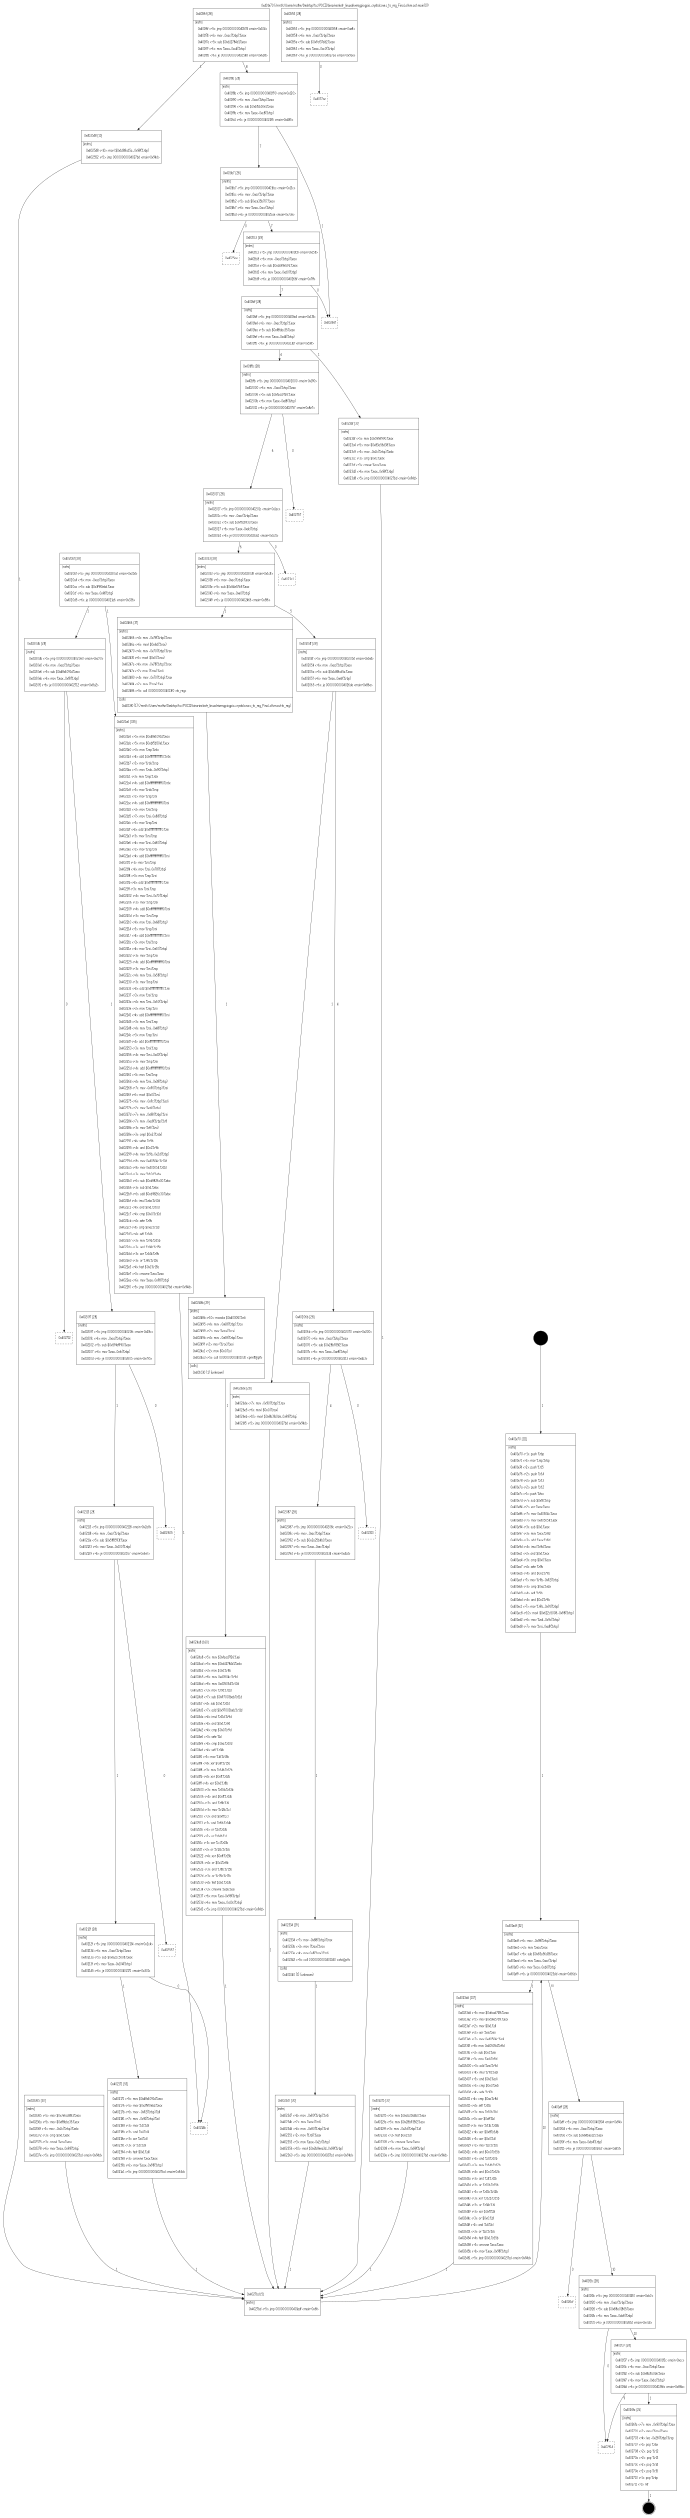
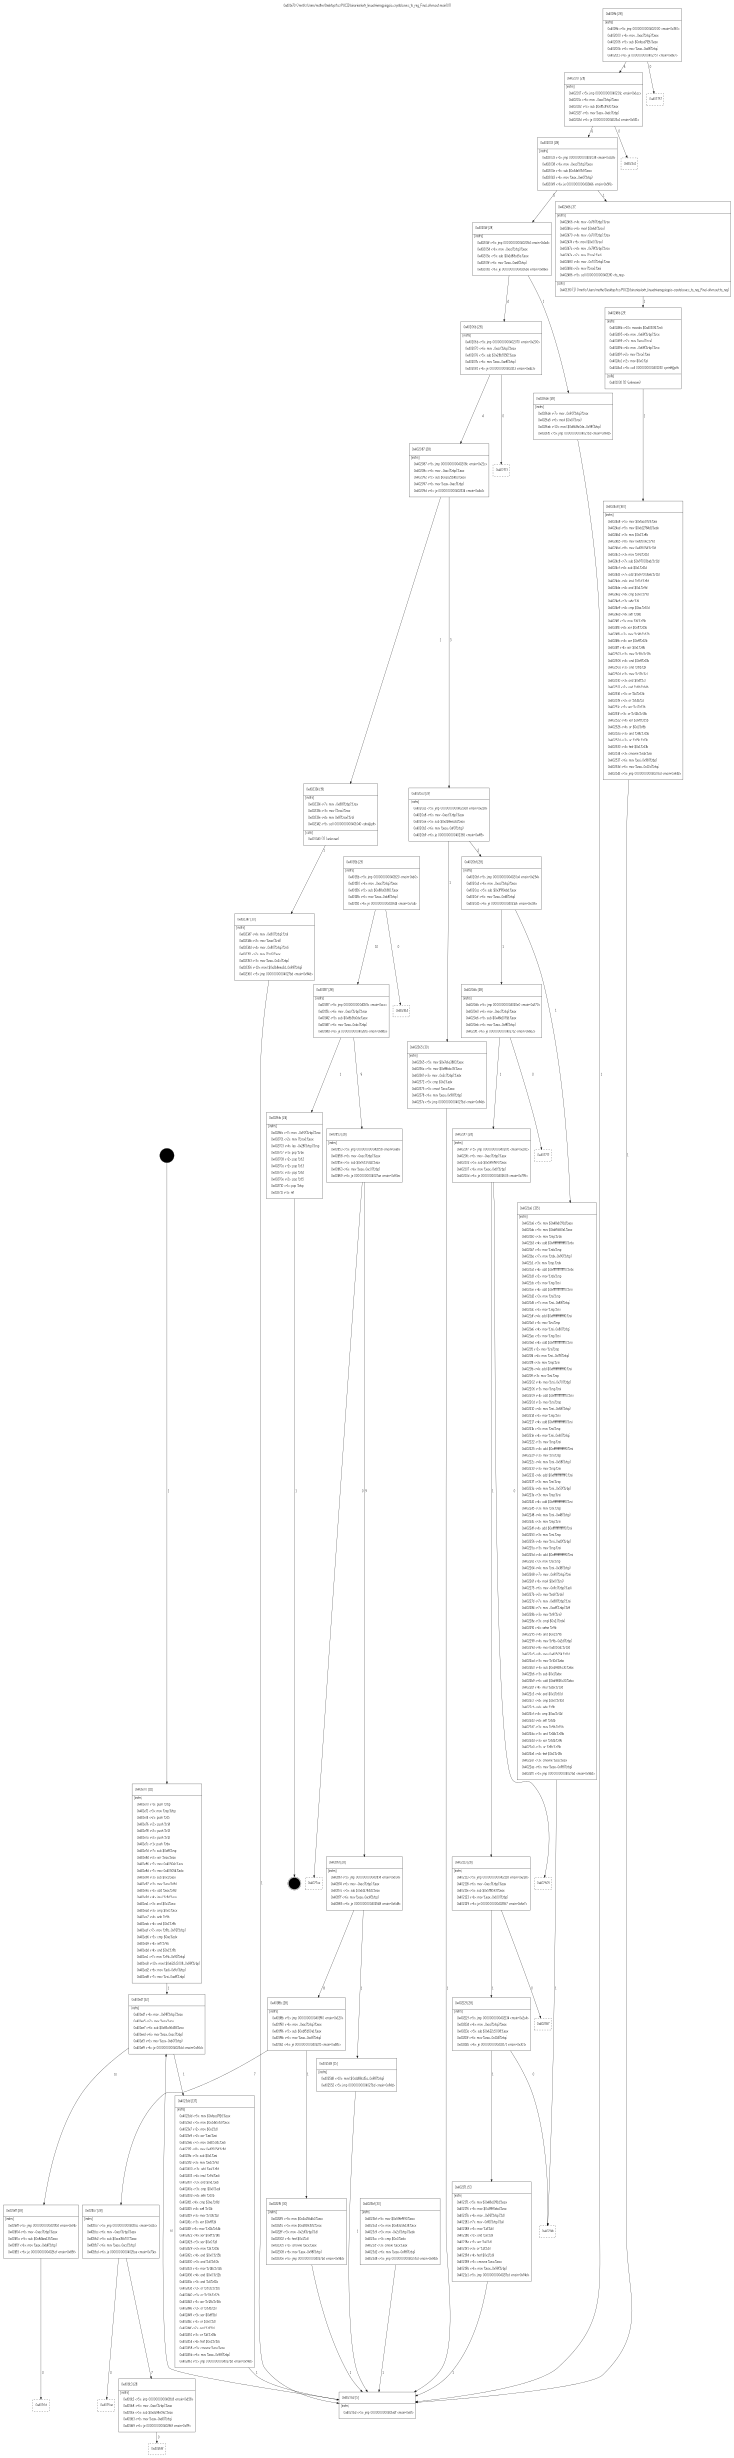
(318, 216) -> (306, 2123)
(280, 323) -> none
none -> (449, 815)
none -> (364, 1518)
(601, 2214) -> none
(614, 2415) -> (358, 1082)
